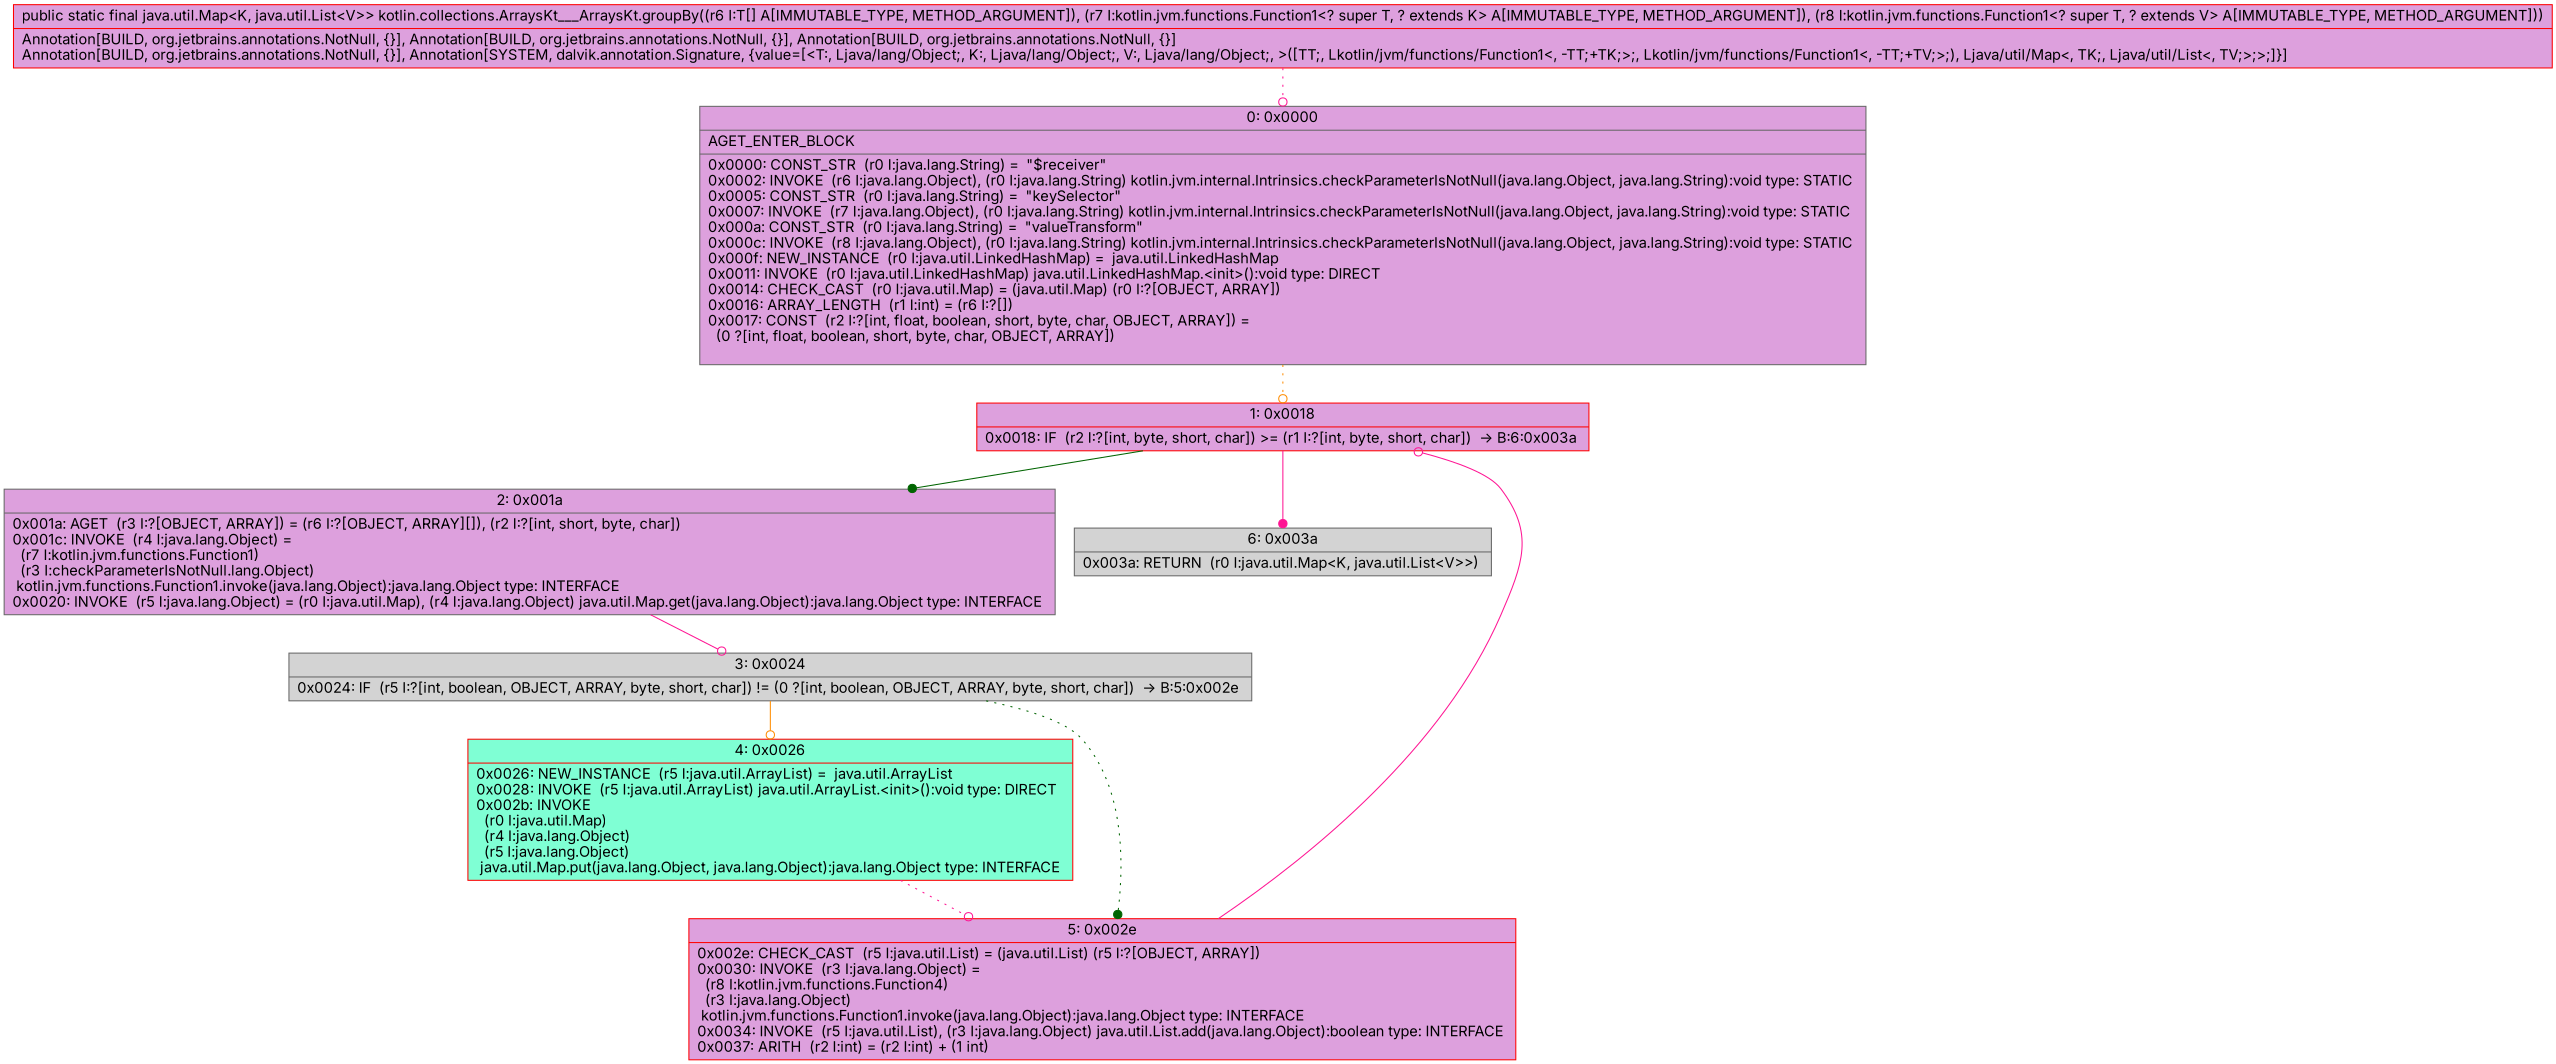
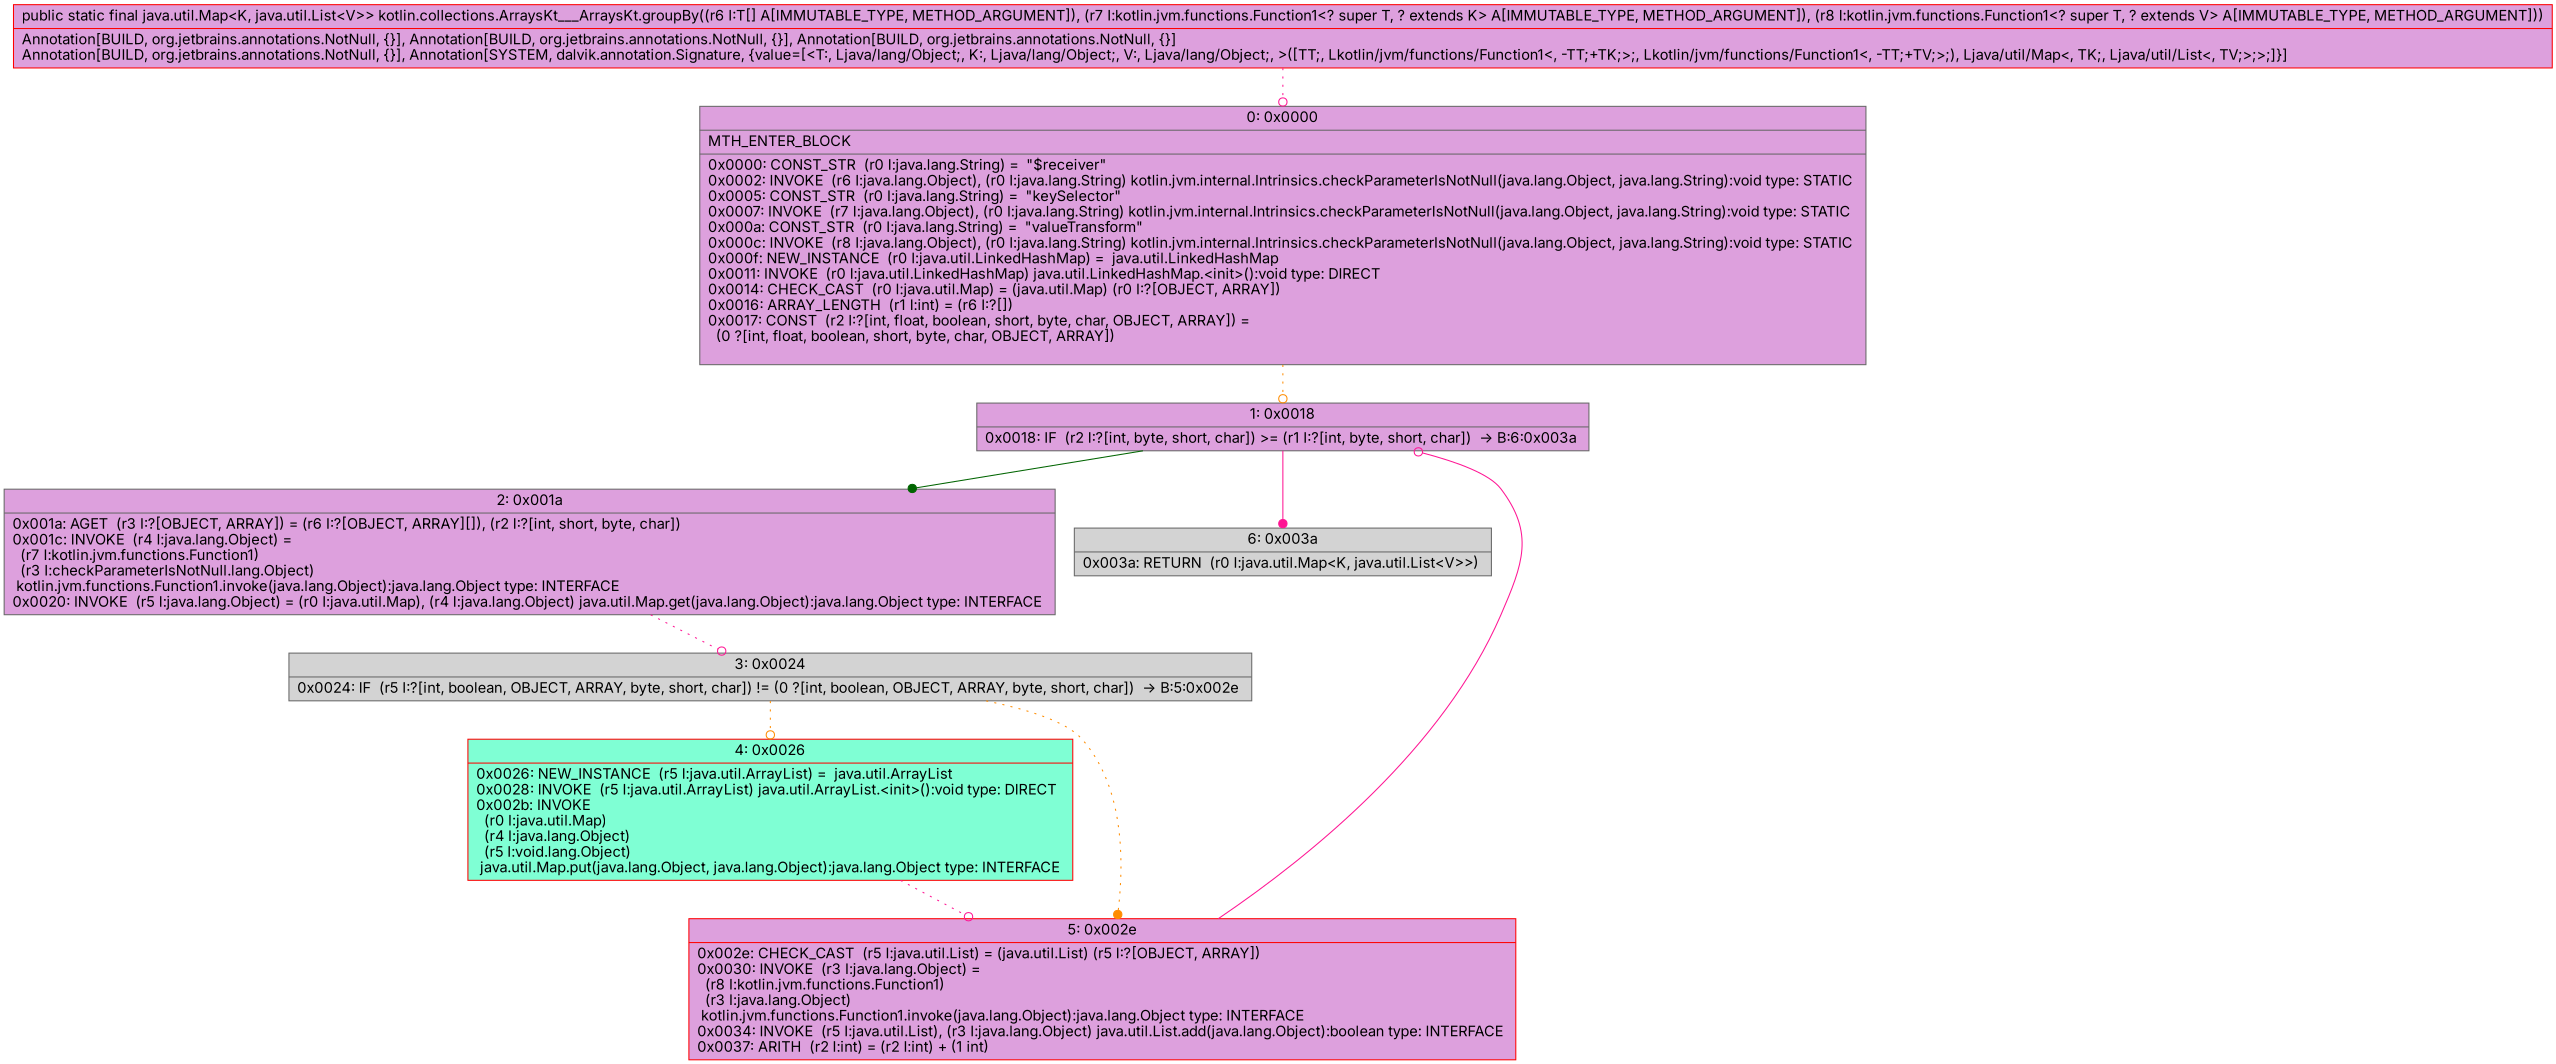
(782, 142) -> (780, 142)
(1283, 427) -> (1283, 427)
(684, 632) -> (684, 632)
(770, 716) -> (770, 716)
(1102, 771) -> (1102, 771)
(553, 852) -> (554, 852)
(823, 985) -> (821, 985)
